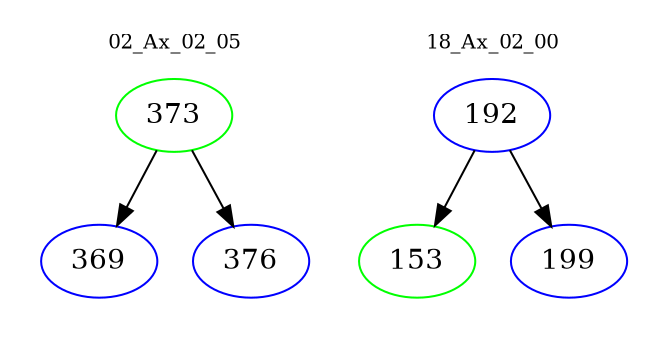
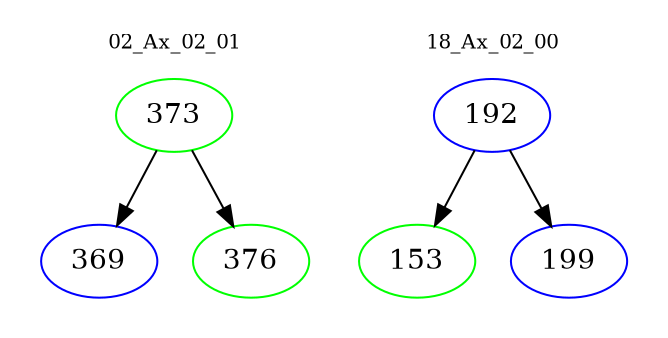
(175, 44) -> (175, 44)
(251, 261) -> (251, 261)
